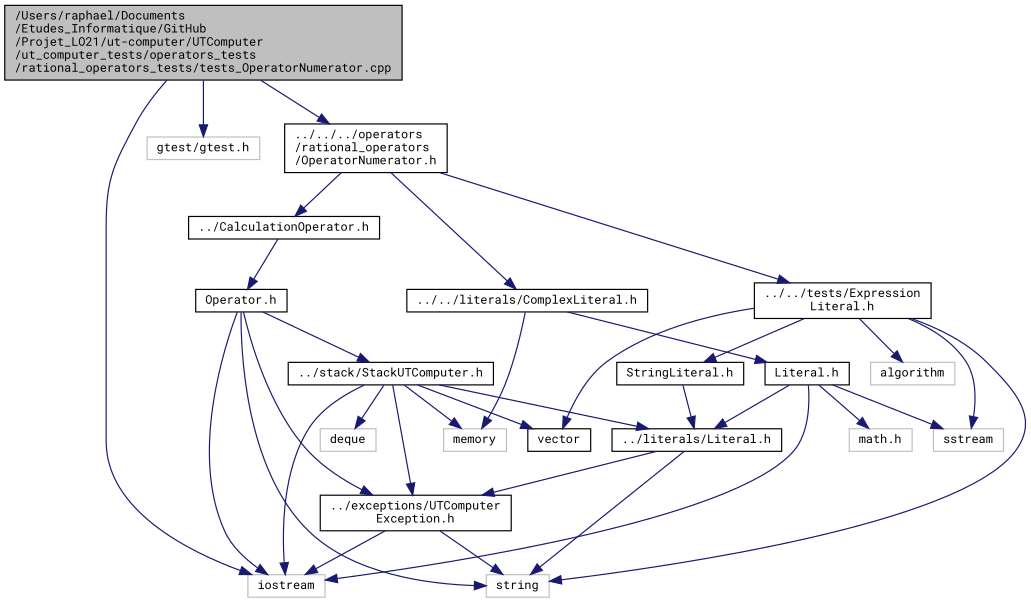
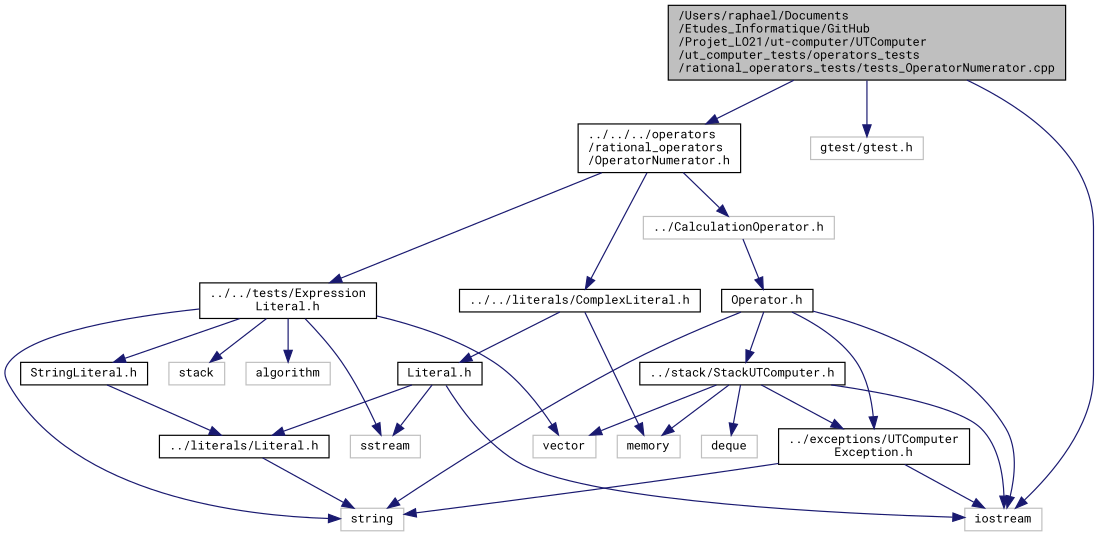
(284, 228) -> (739, 228)
none -> (197, 374)
(538, 406) -> none
(559, 440) -> (564, 447)
(881, 440) -> none
(575, 472) -> none
